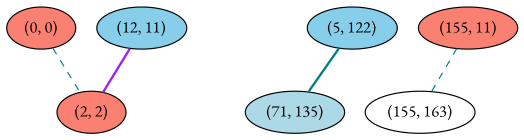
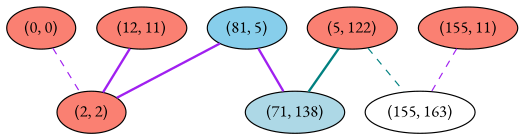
(142, 28) -> (142, 28)
none -> (247, 28)
(352, 28) -> (352, 28)
(66, 70) -> (66, 70)
none -> (386, 70)
(444, 70) -> (444, 70)
(295, 112) -> (295, 112)
